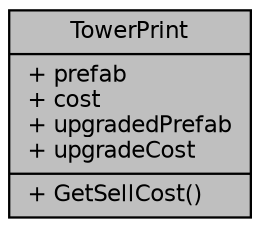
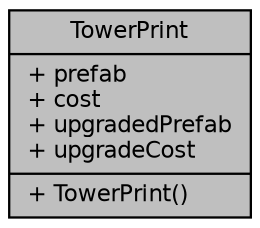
(115, 194) -> (108, 194)
